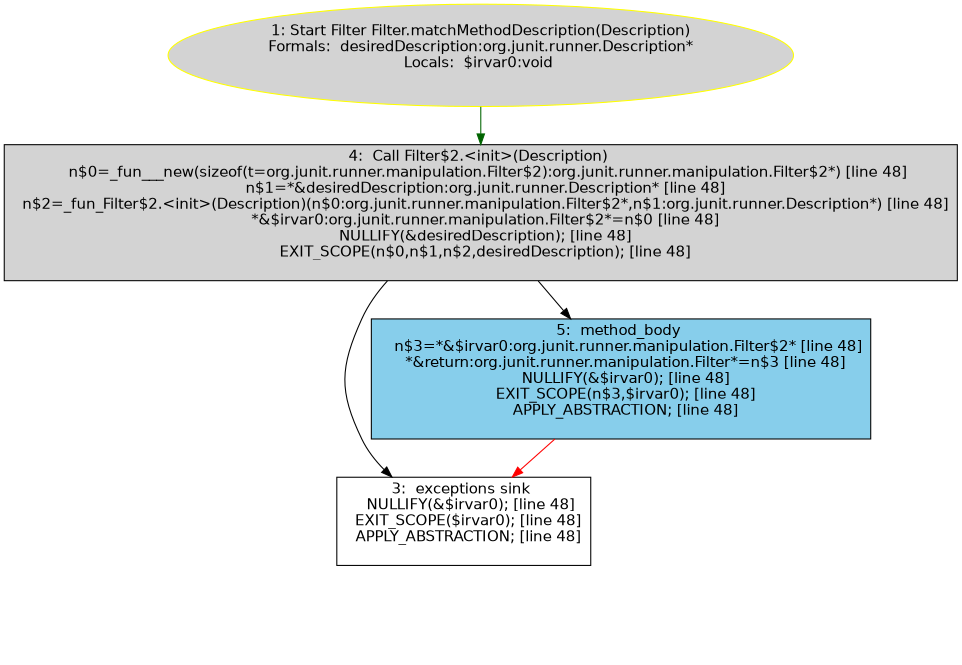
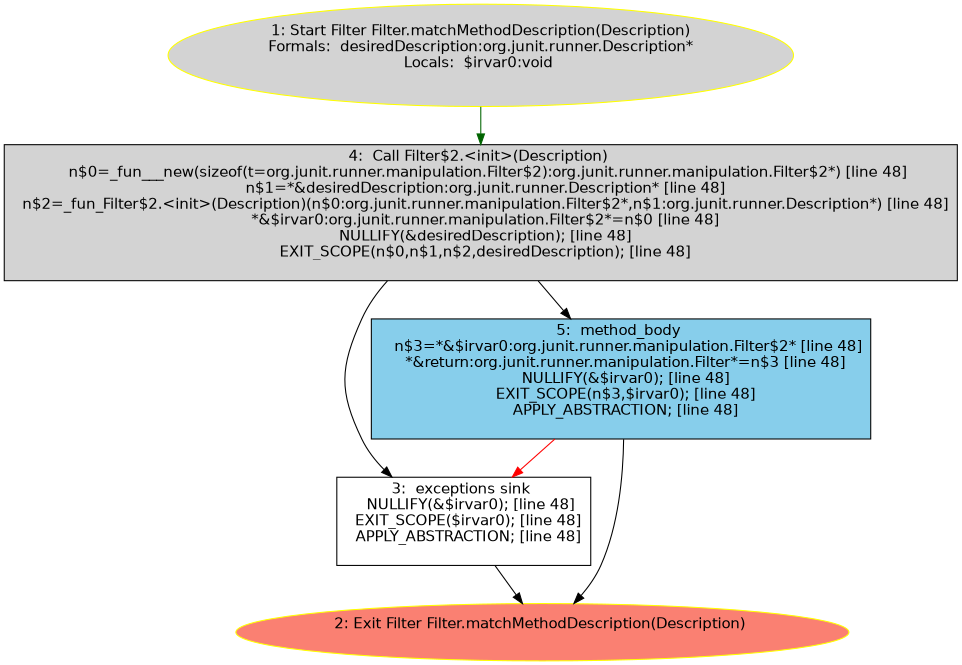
none -> (542, 632)
